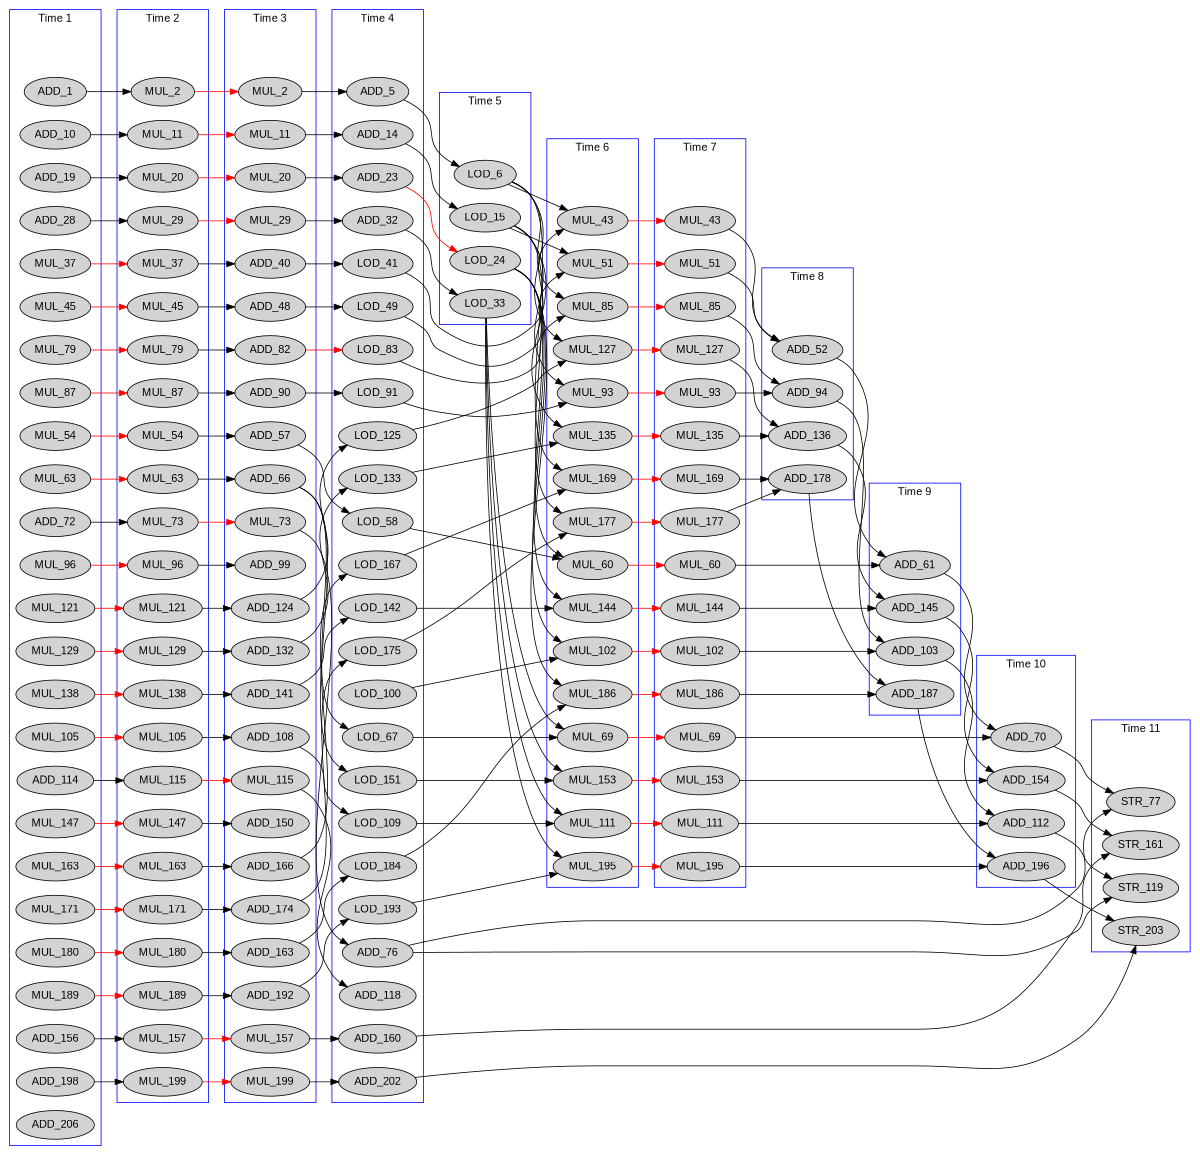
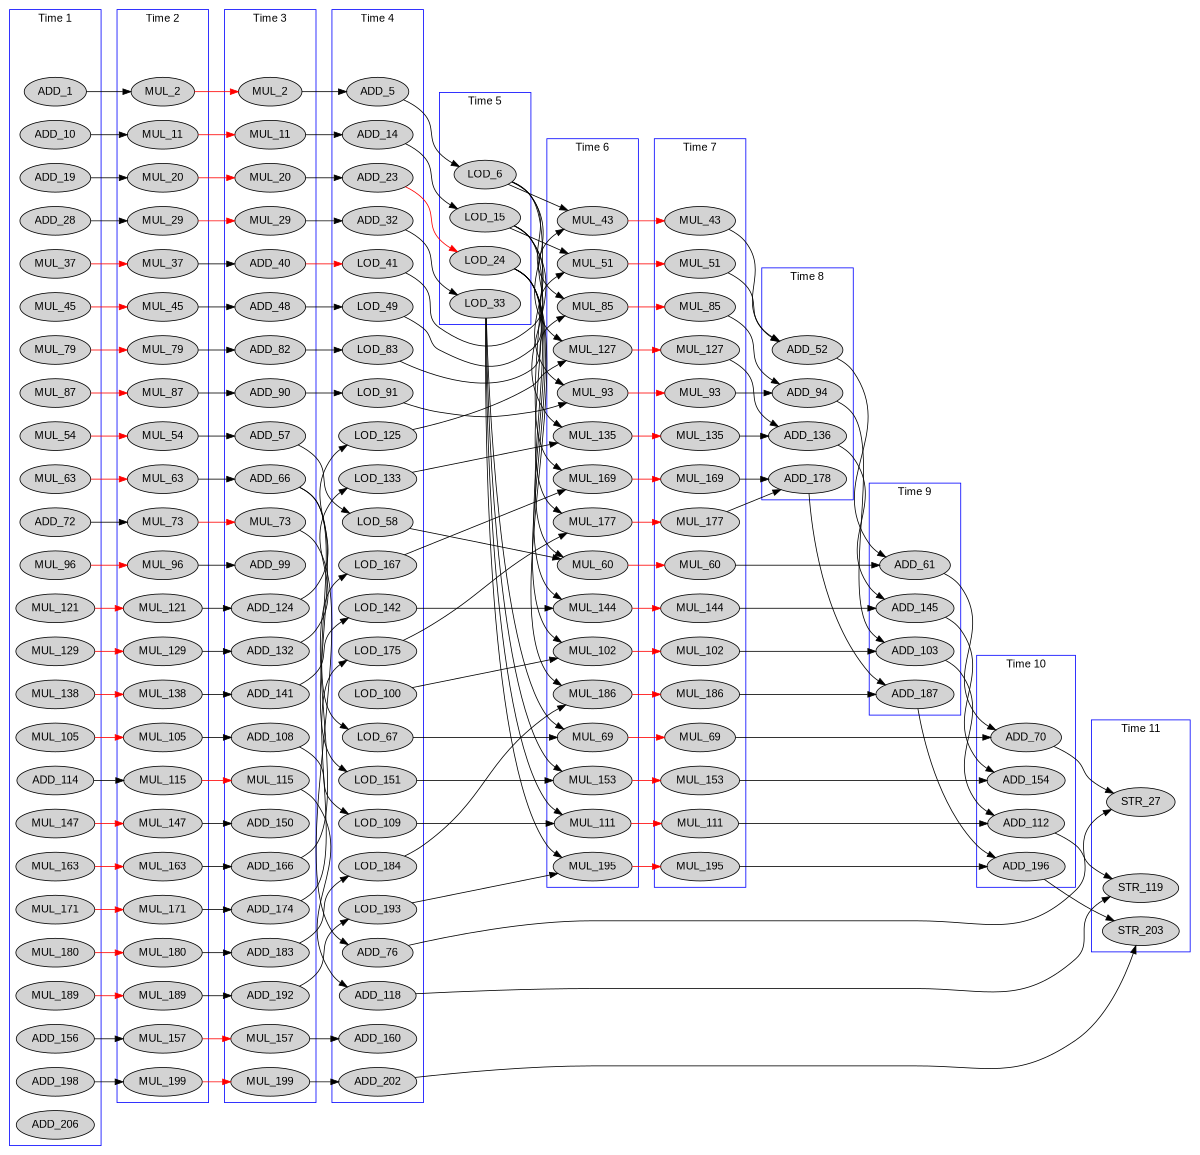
(321, 264) -> (321, 264)
(321, 350) -> (321, 350)
(1141, 802) -> (1141, 802)
(1141, 845) -> none
(769, 952) -> (784, 989)
(270, 953) -> (270, 953)
